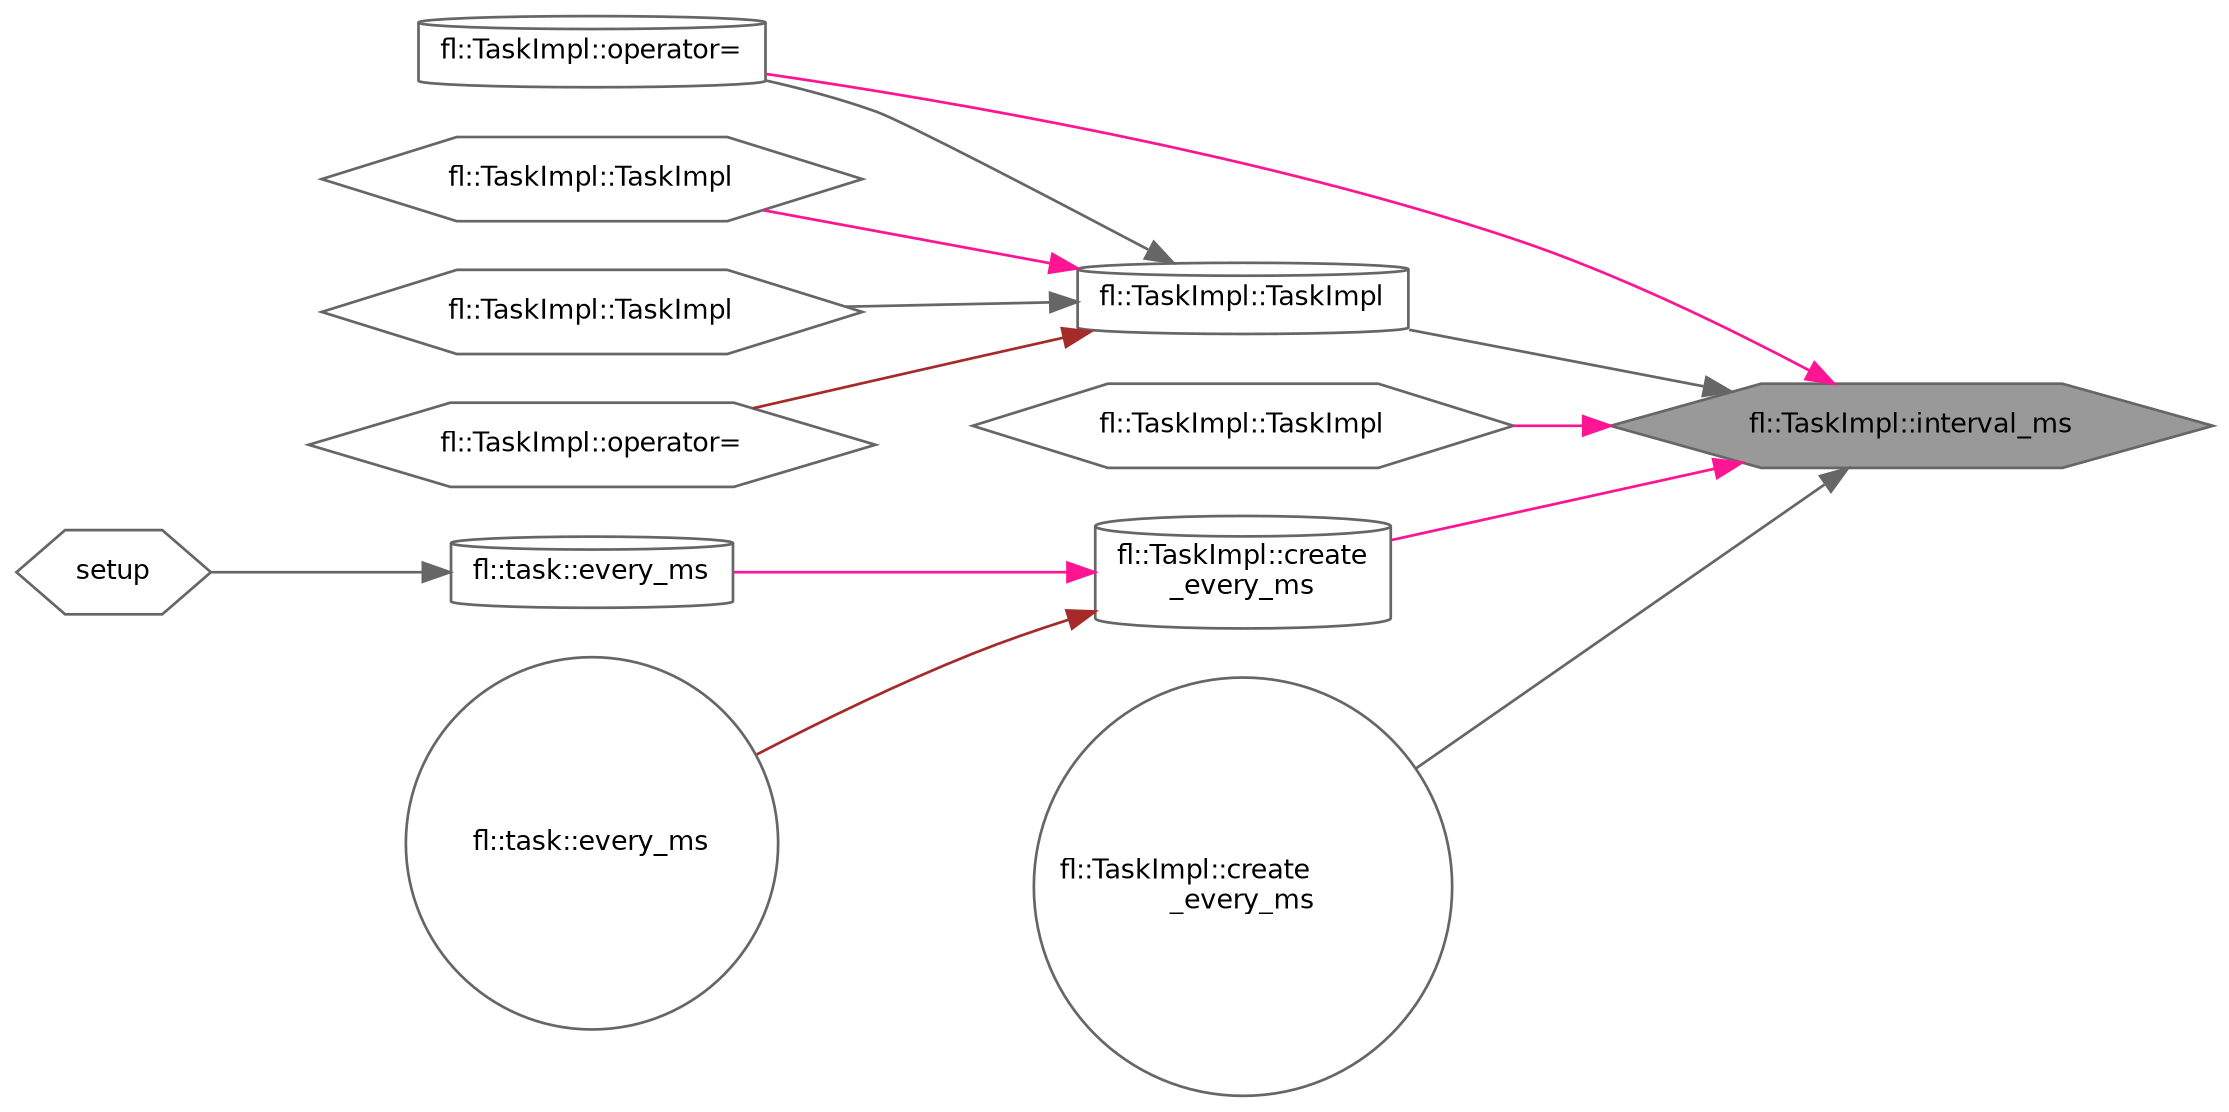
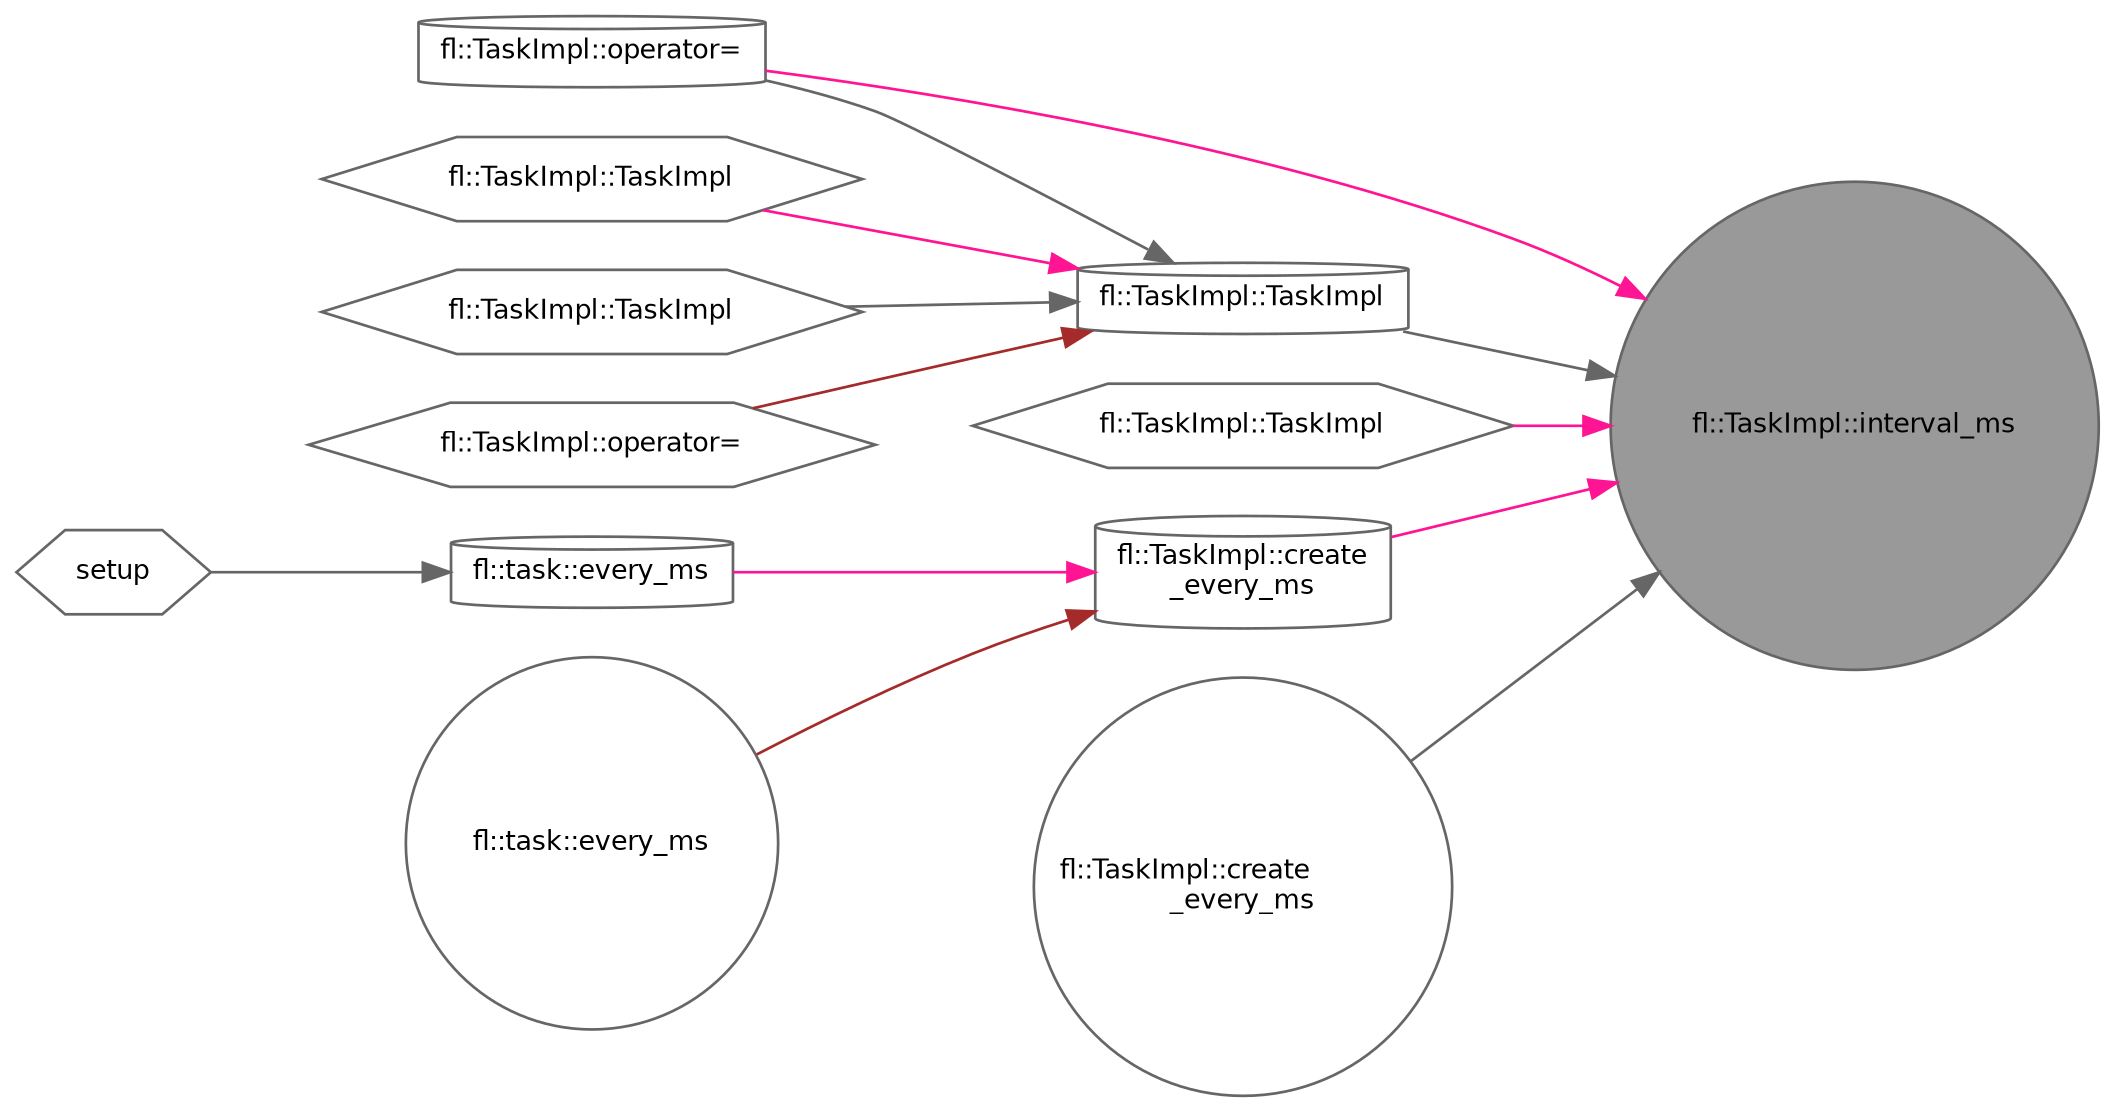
(1912, 426) -> (1855, 426)
